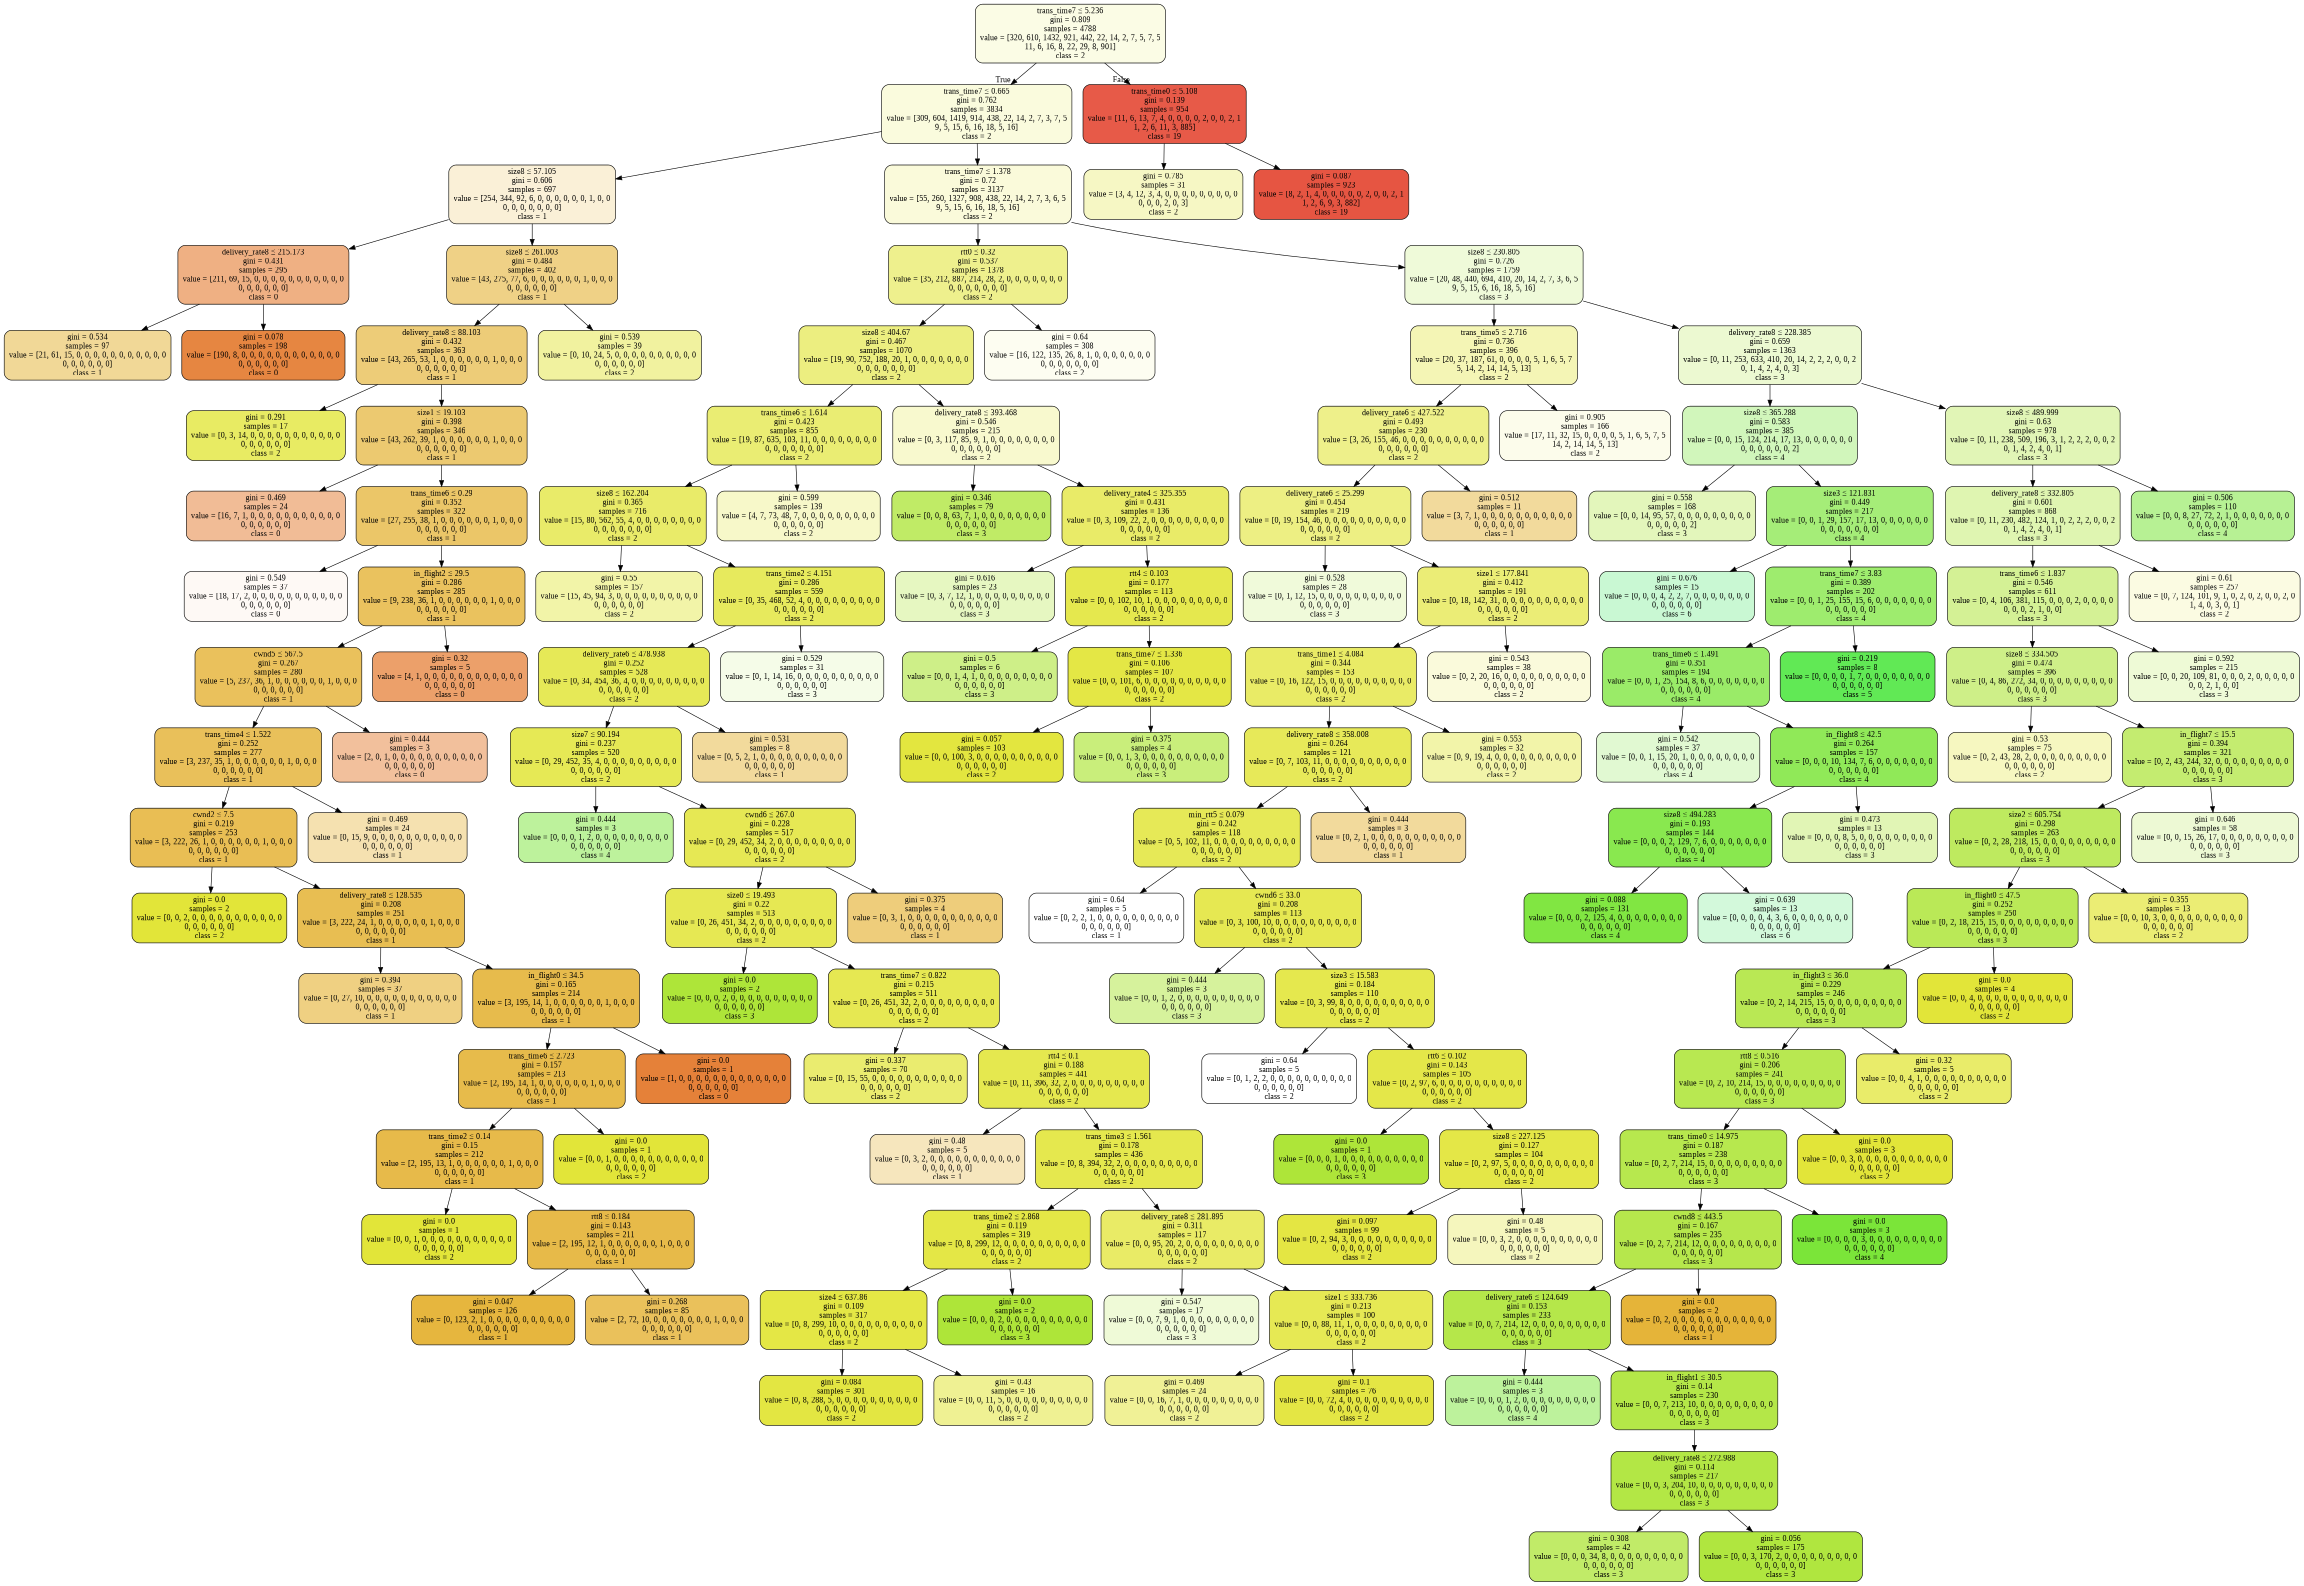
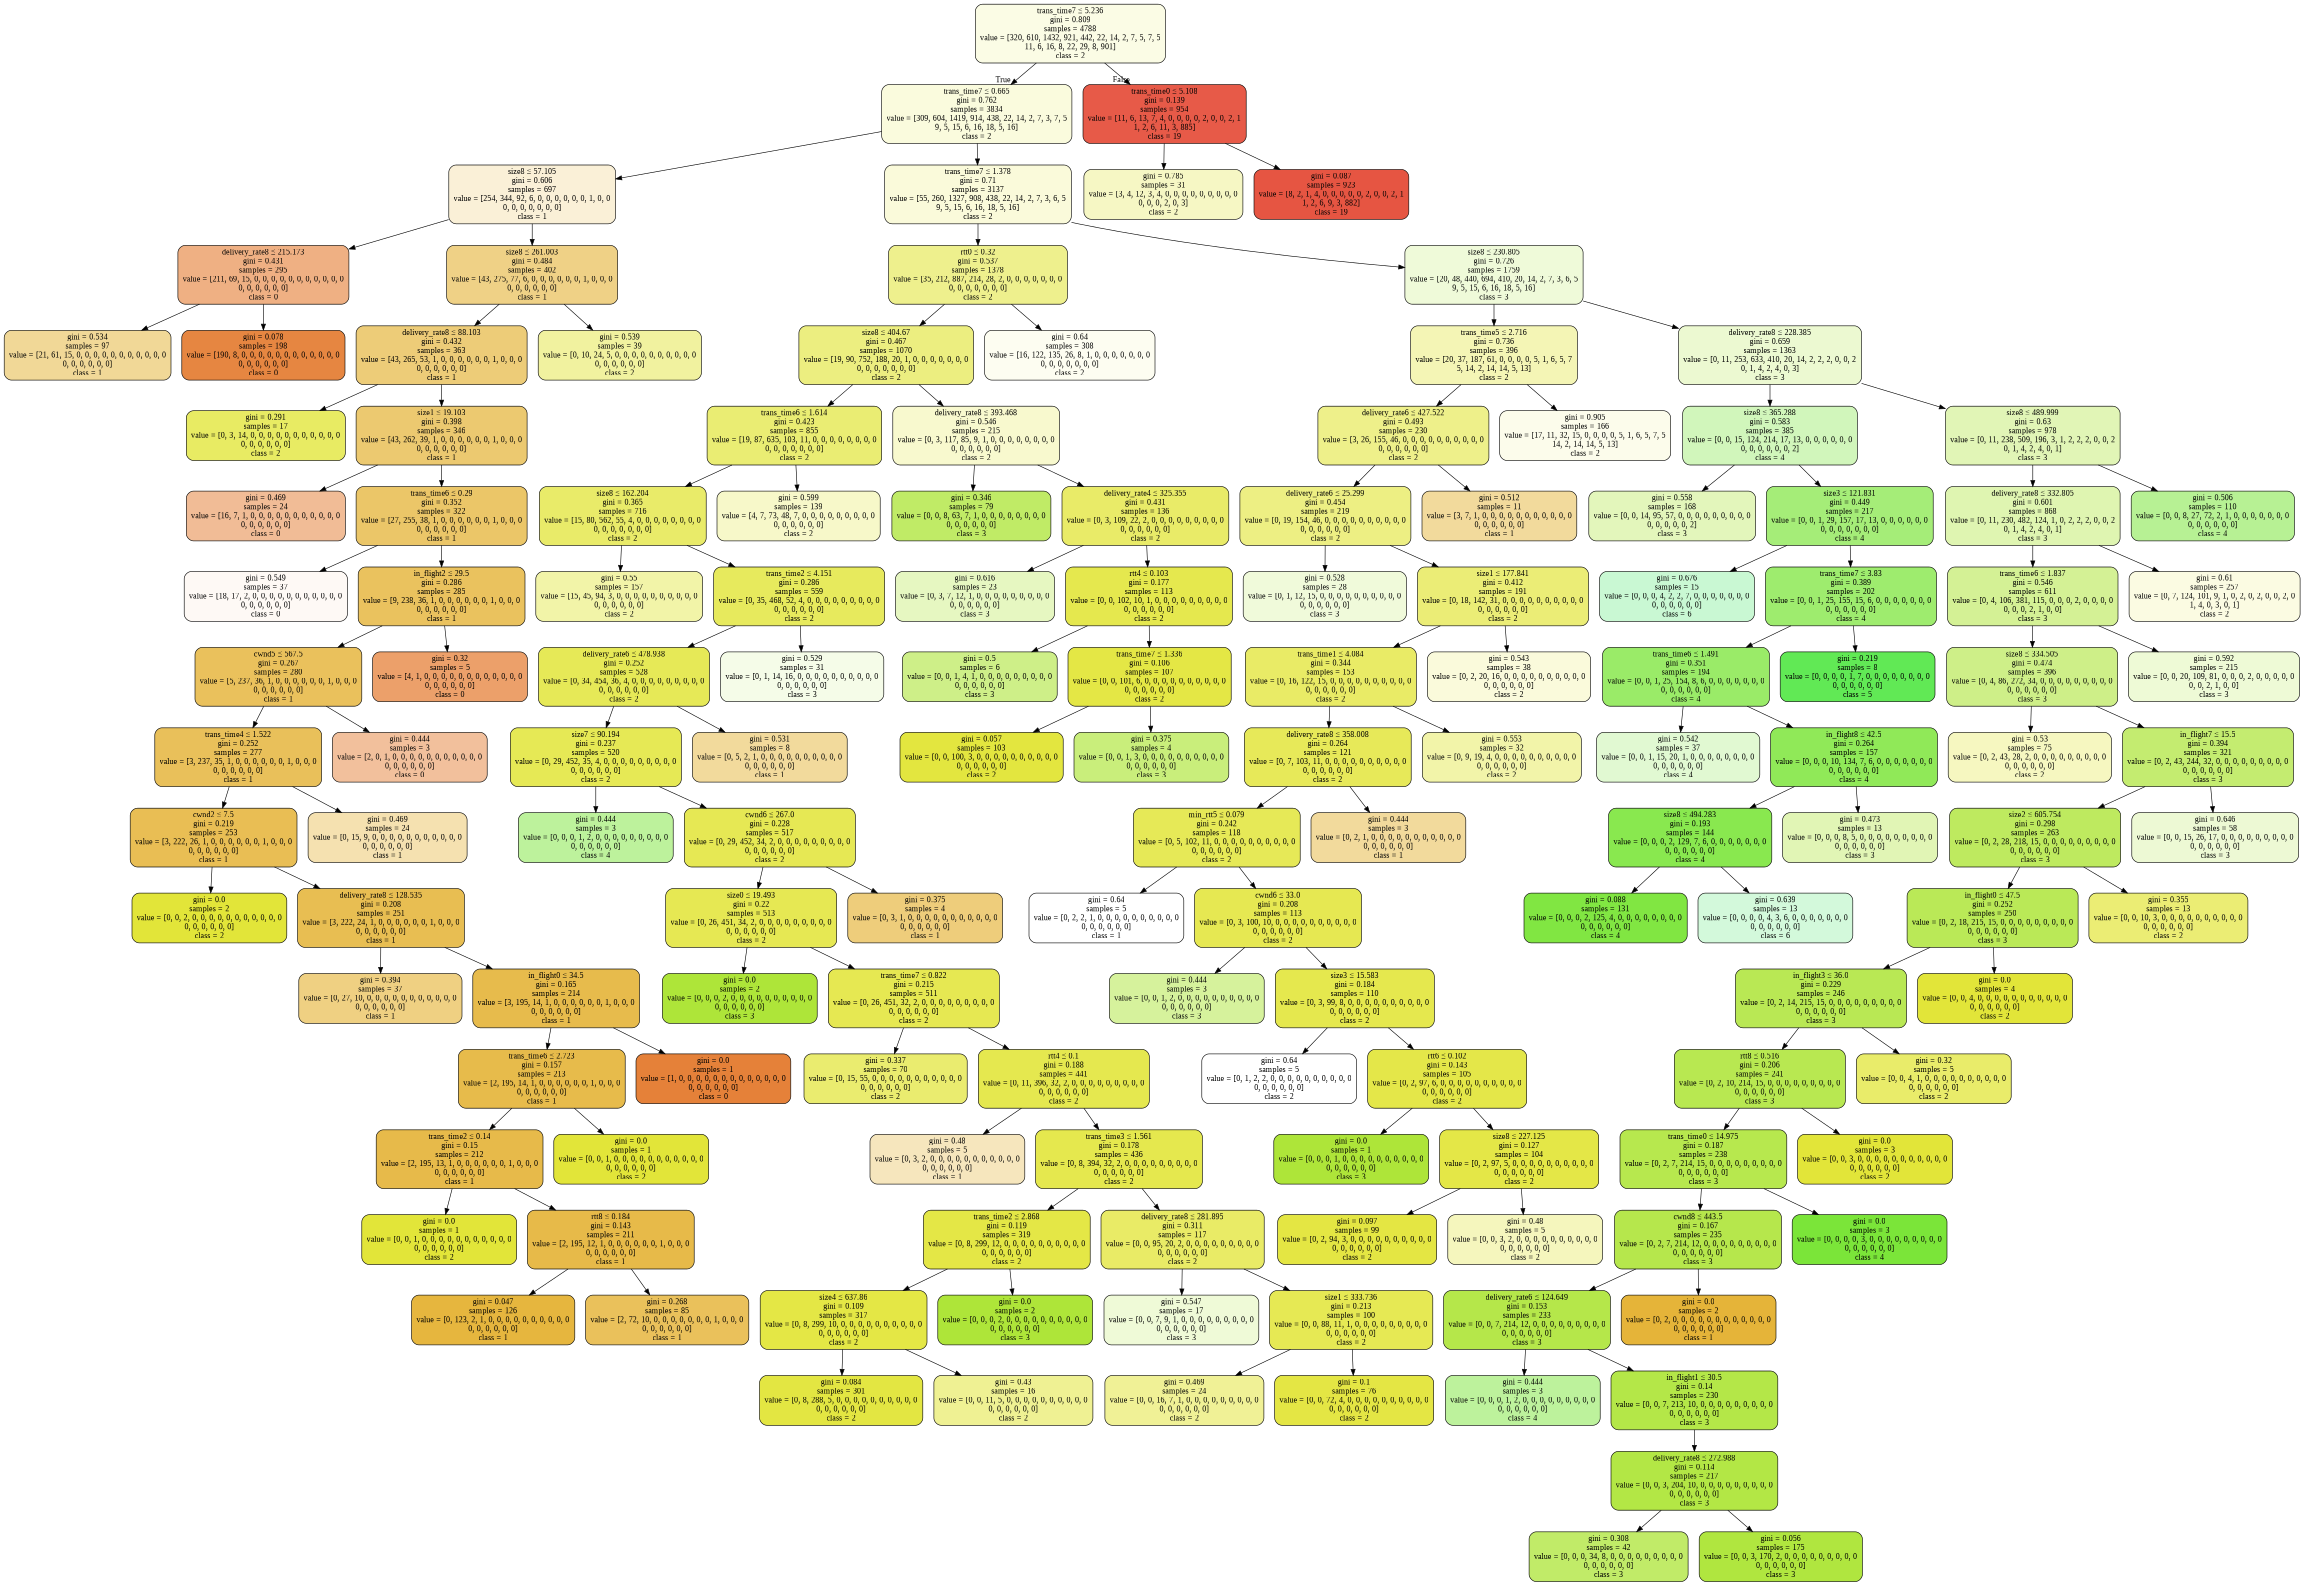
(978, 181) -> (978, 181)
